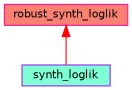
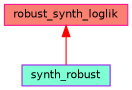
(66, 75) -> (66, 75)
